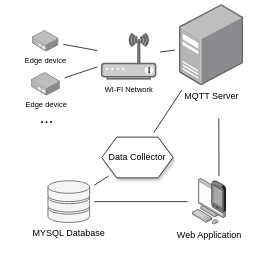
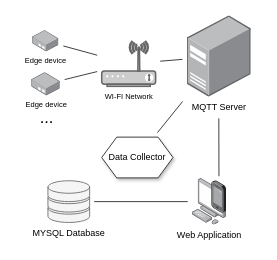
(211, 45) -> (219, 56)
(129, 56) -> (129, 64)
(101, 180) -> none
